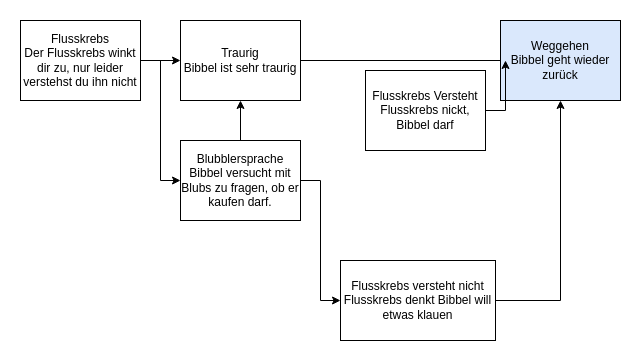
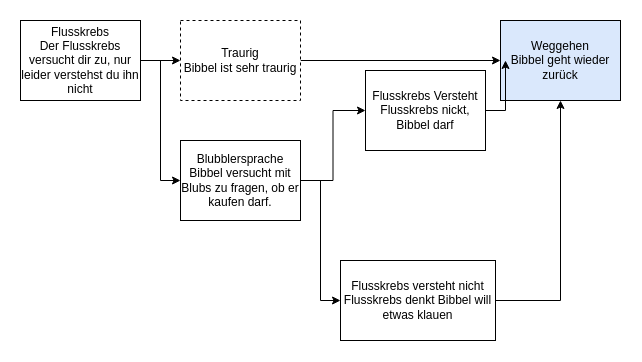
(81, 61) -> (81, 61)
(241, 61) -> (241, 61)
(495, 61) -> (492, 61)
(241, 124) -> (333, 139)
